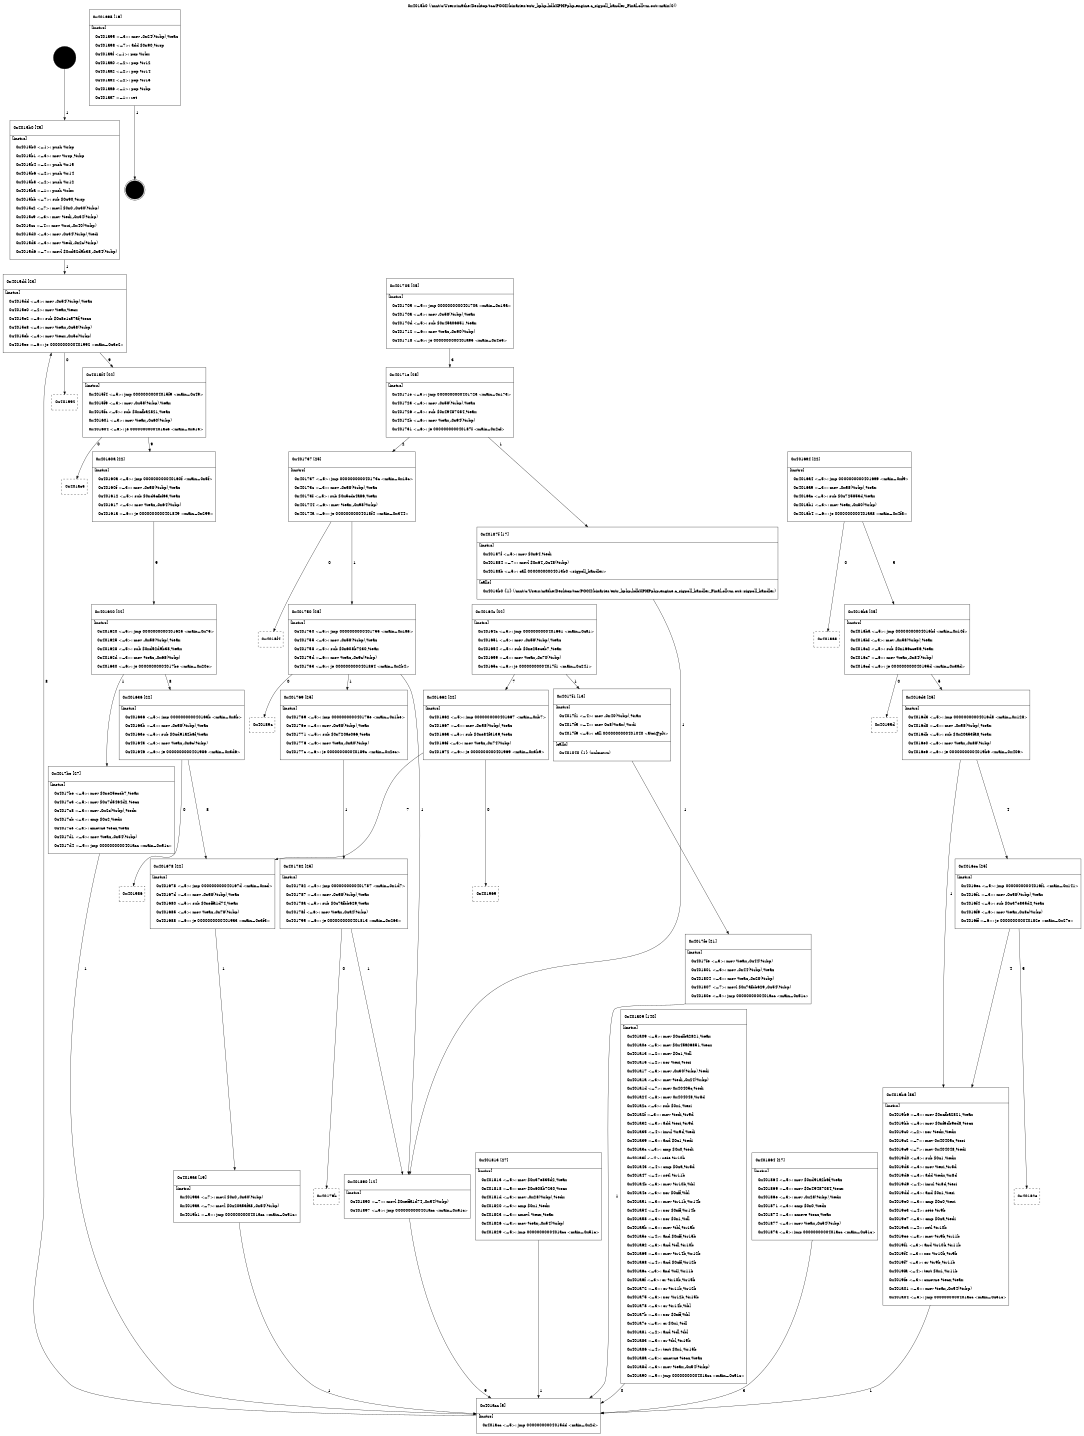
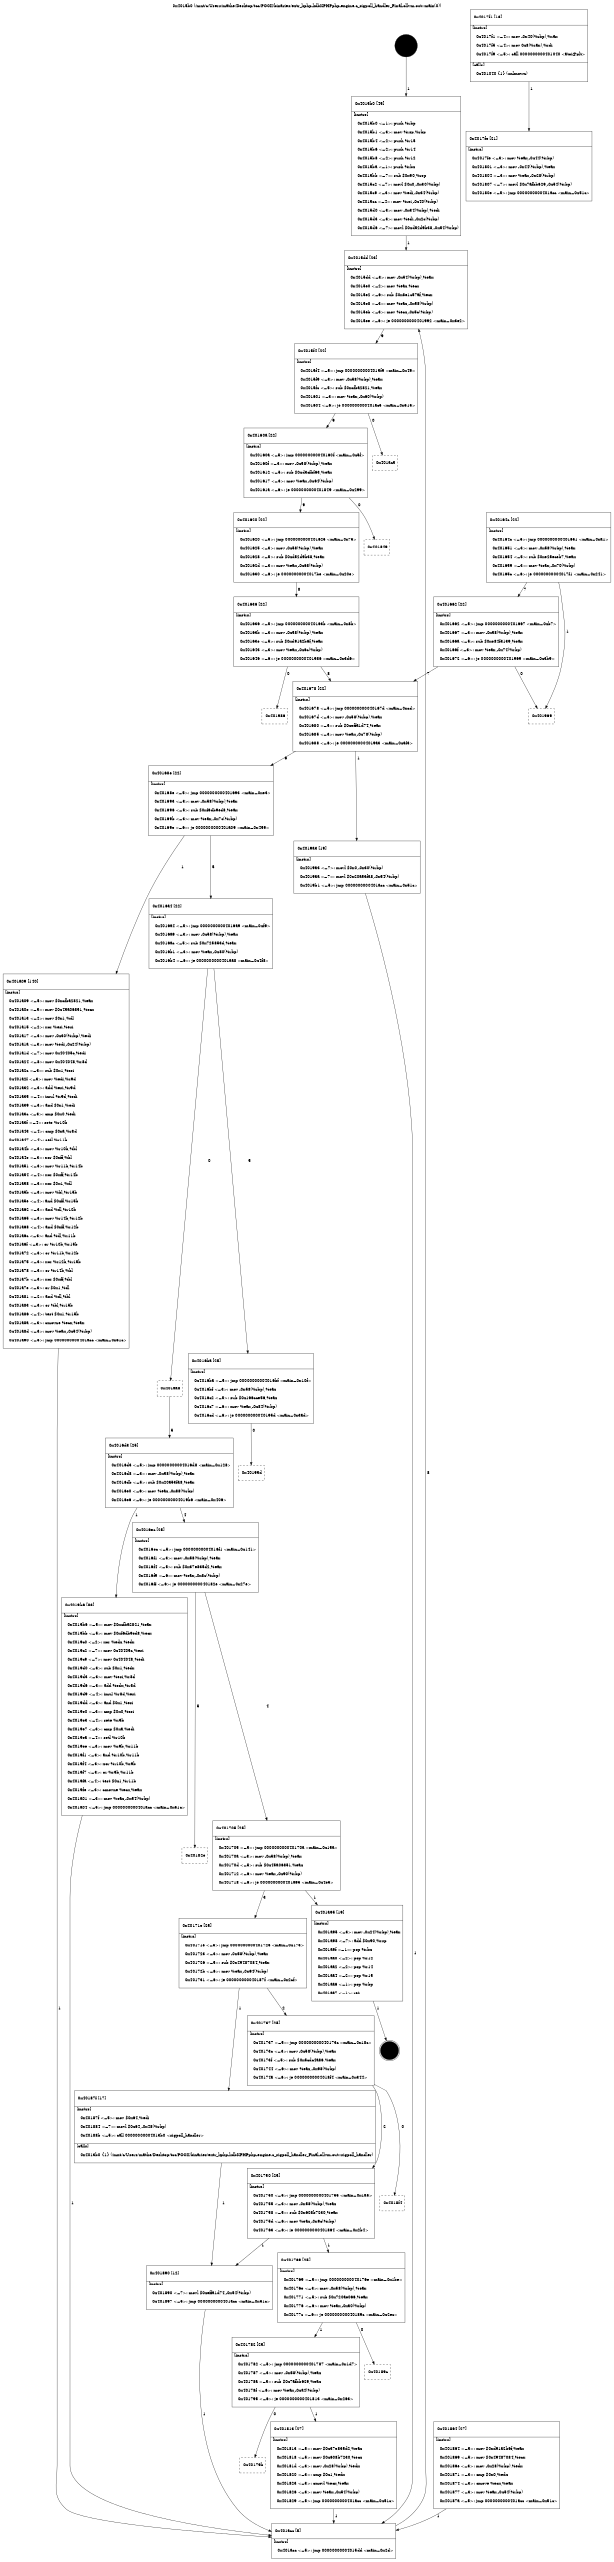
(65, 402) -> none
none -> (377, 547)
(354, 563) -> (384, 2127)
(572, 681) -> (564, 645)
(936, 681) -> (170, 1416)
(275, 692) -> (365, 2342)
none -> (211, 801)
(111, 810) -> none
(991, 1007) -> (236, 1705)
(377, 1050) -> (312, 2413)
(608, 1170) -> none
(485, 1391) -> (204, 2414)
(622, 1391) -> (59, 2008)
(743, 1391) -> (438, 2516)
none -> (311, 1897)
